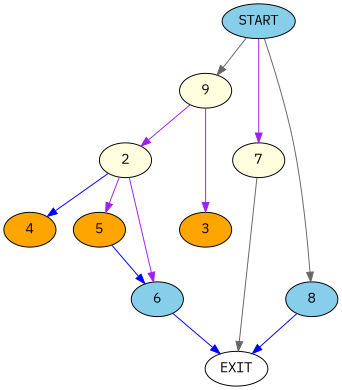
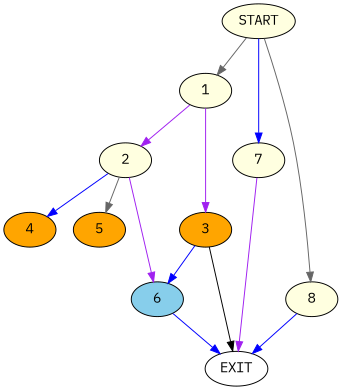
(259, 21) -> (259, 21)
(259, 86) -> (259, 86)
(206, 91) -> (206, 91)
(114, 190) -> (114, 190)
(248, 260) -> (248, 260)
(125, 261) -> (184, 260)
none -> (220, 294)
(312, 299) -> (312, 299)
